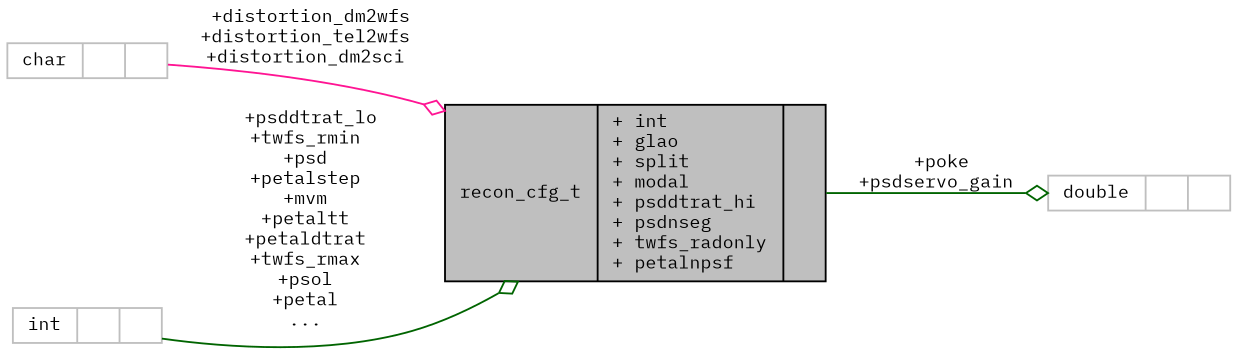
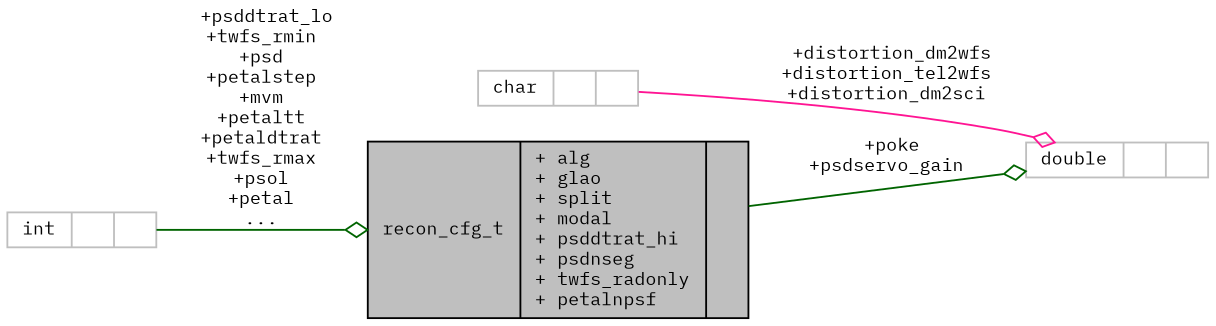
(297, 78) -> (837, 108)
(641, 121) -> (564, 158)
